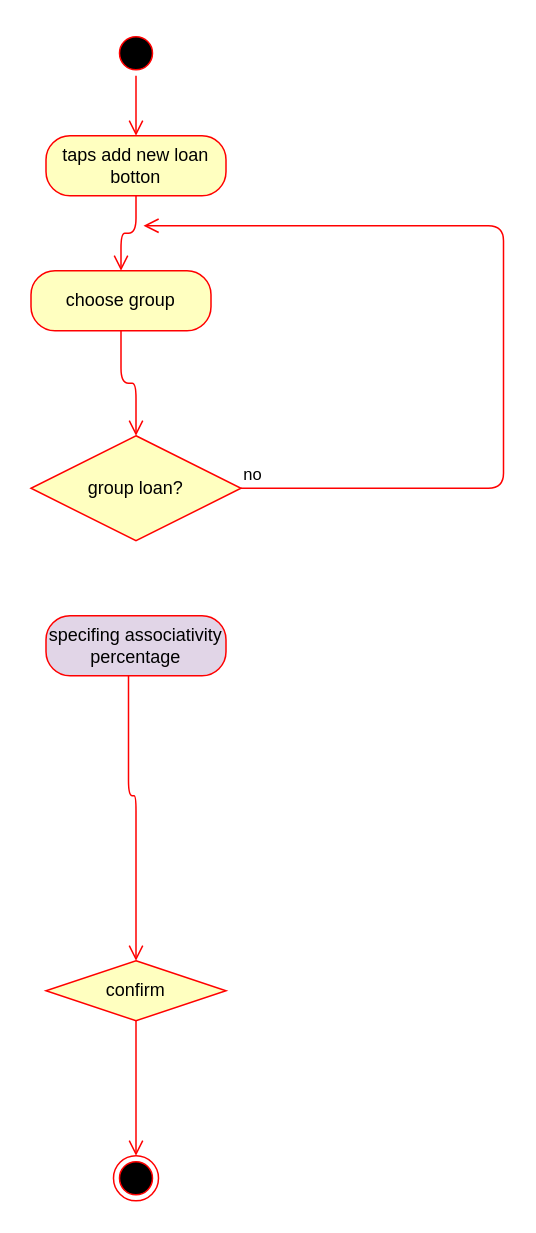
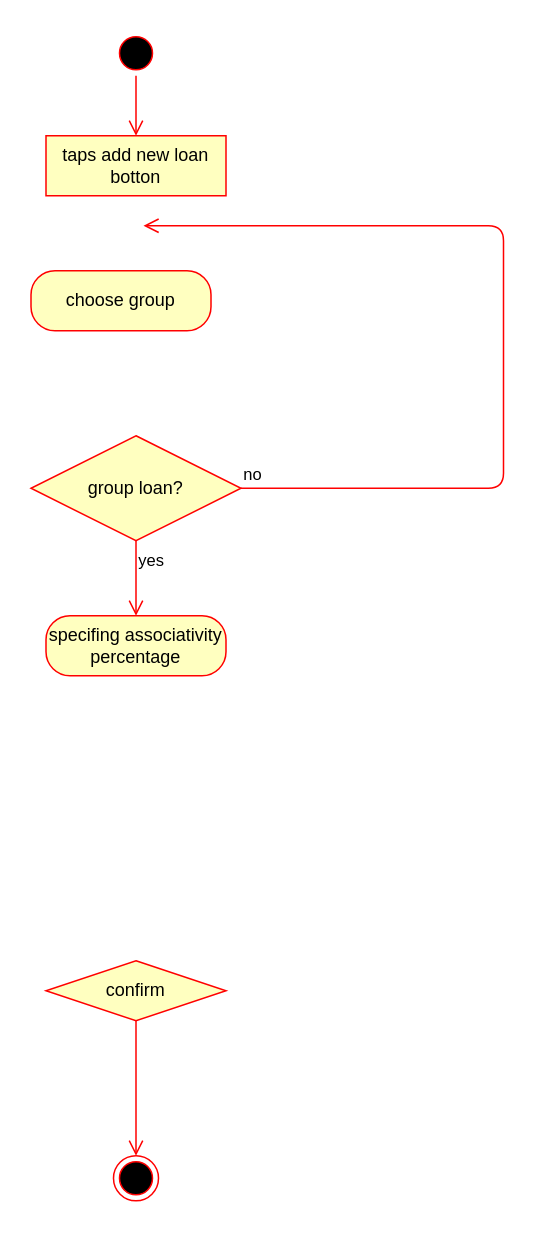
(136, 166) -> (136, 166)
(130, 233) -> none
(127, 383) -> none
none -> (136, 576)
(136, 646) -> (136, 646)
(136, 818) -> none
